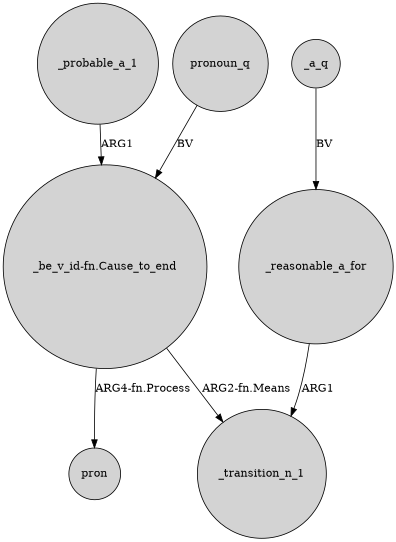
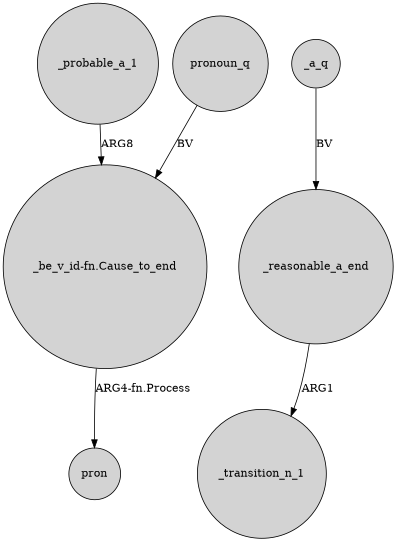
(117, 145) -> (117, 145)
(316, 267) -> (316, 267)
(192, 382) -> none
